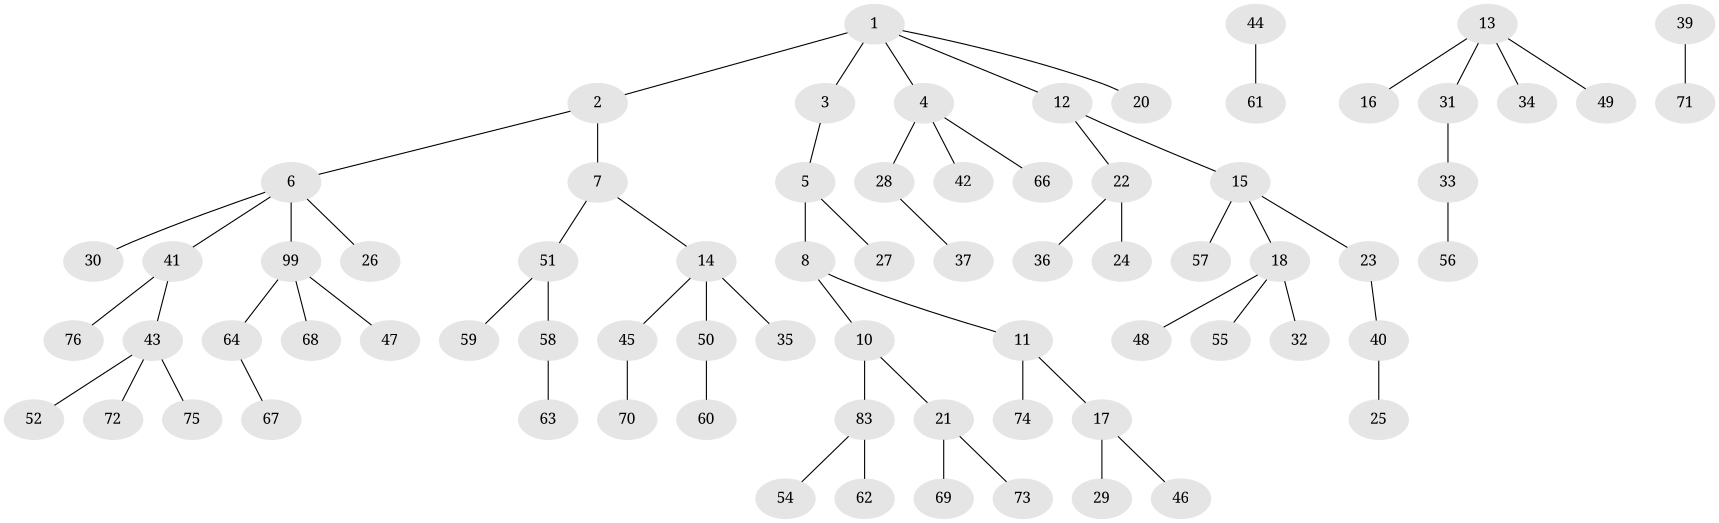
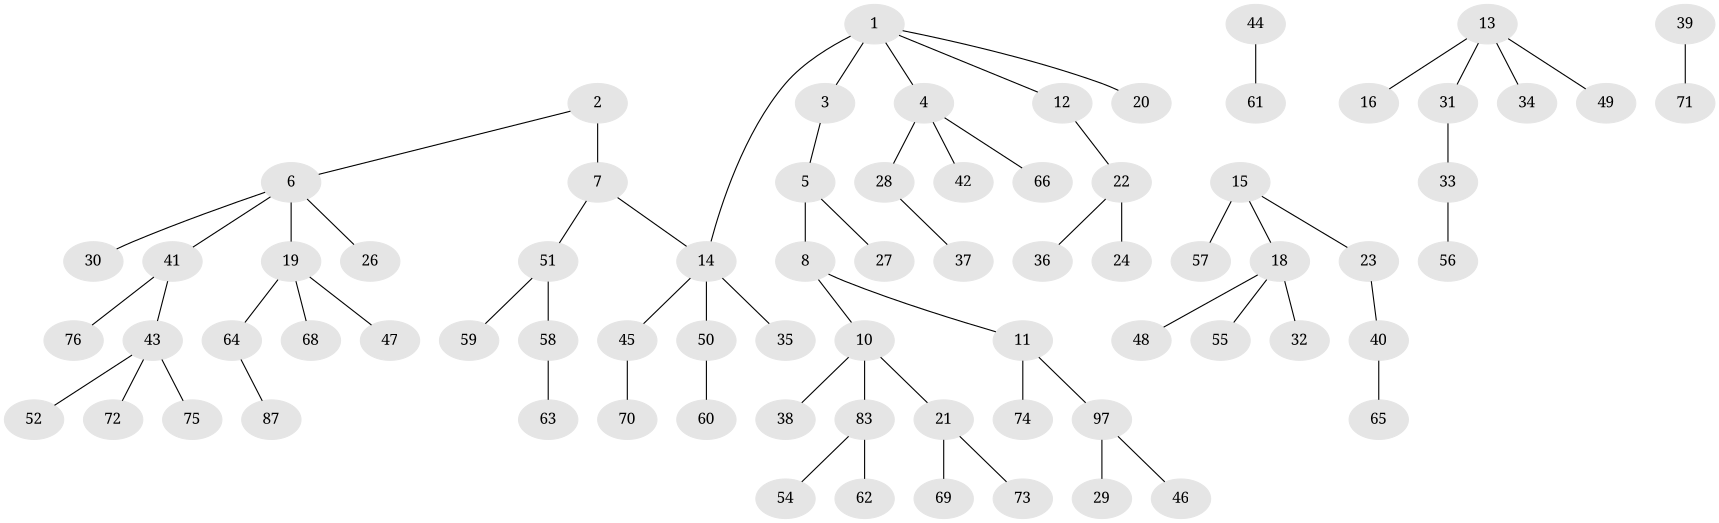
(736, 64) -> (759, 122)
(1150, 144) -> none
(291, 261) -> (291, 261)
(271, 420) -> (271, 420)
none -> (786, 420)
(1102, 420) -> (1102, 420)
(1379, 420) -> (1379, 420)
